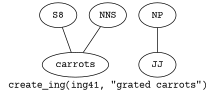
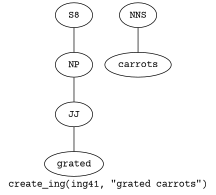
(67, 40) -> (74, 40)
none -> (74, 164)
